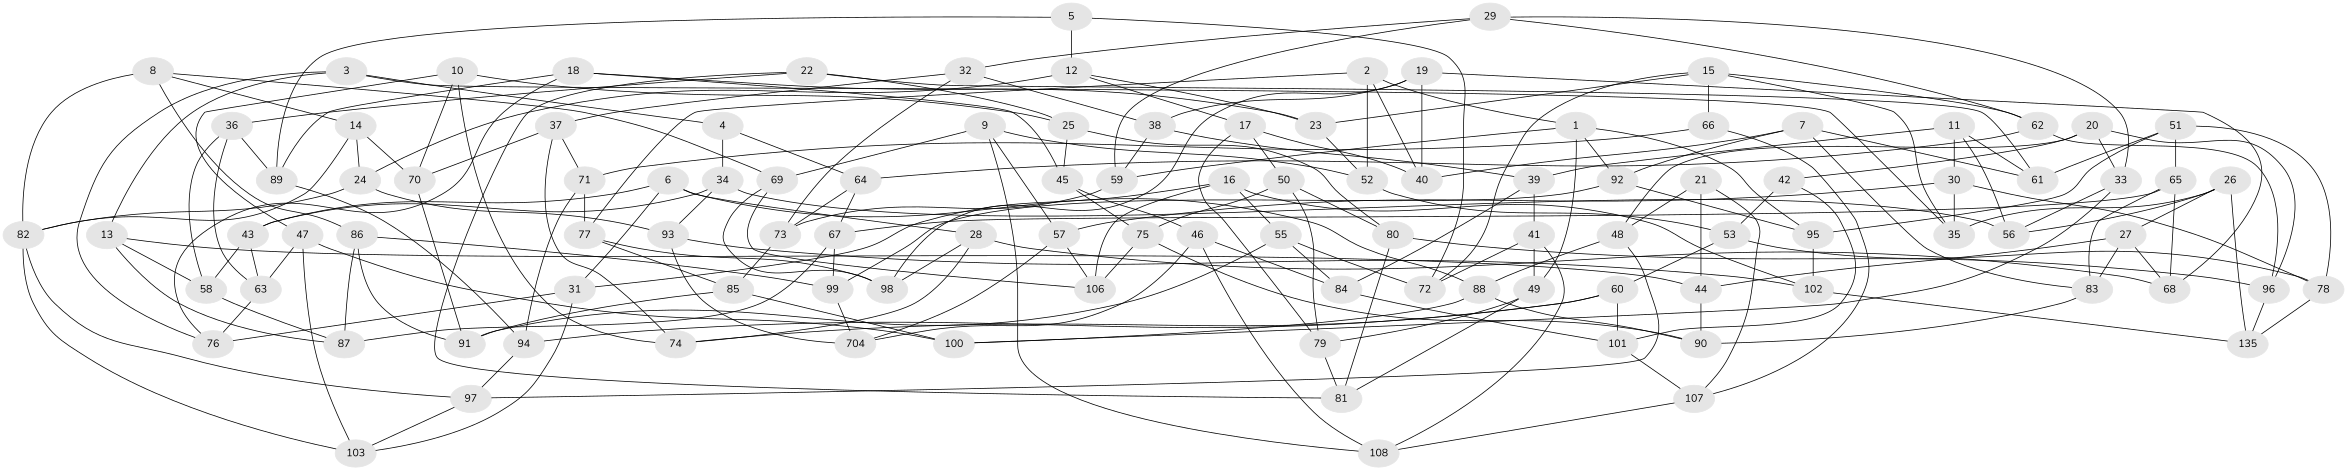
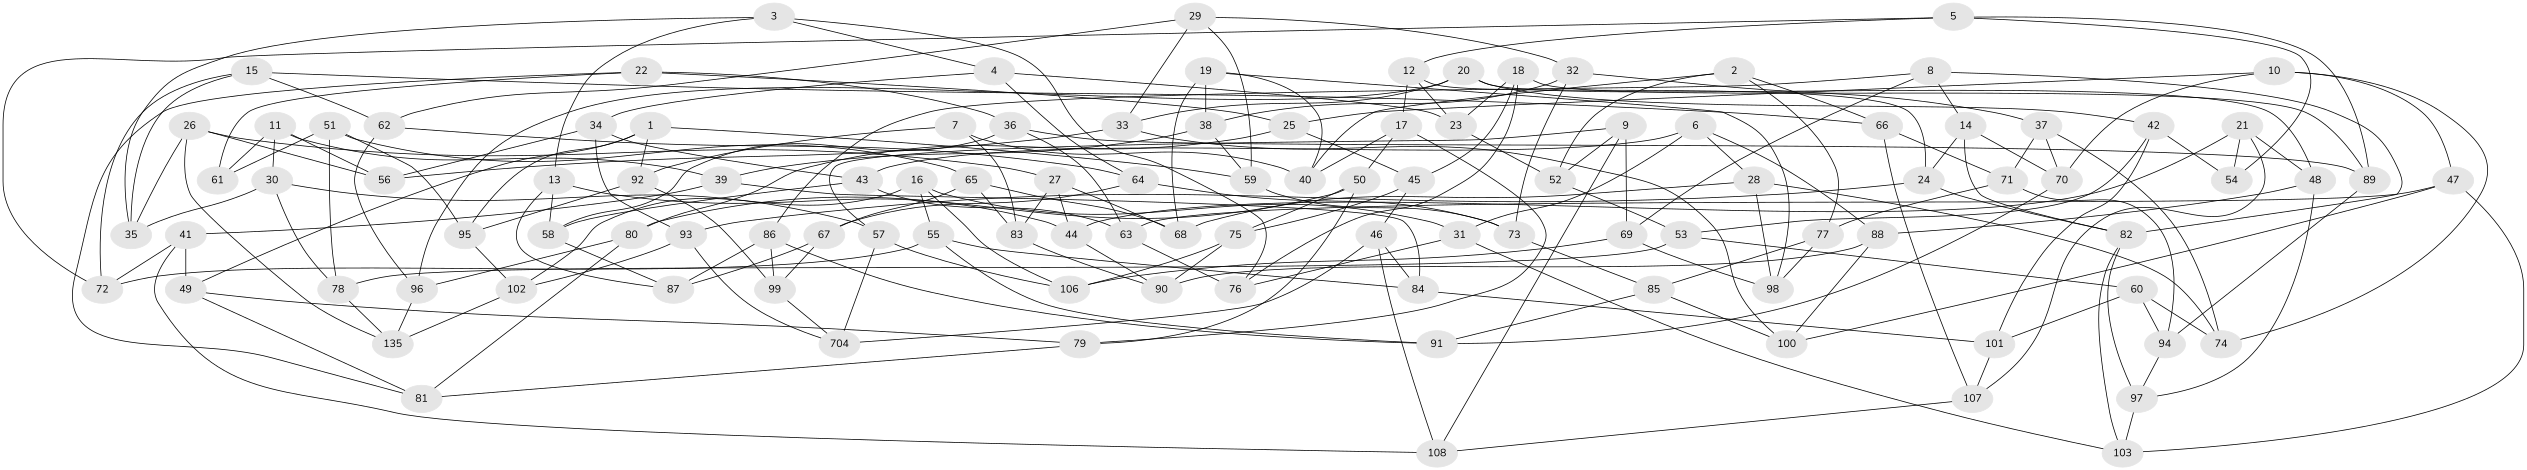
(1503, 100) -> (1218, 89)
(1481, 108) -> (1818, 100)
(1920, 153) -> none
none -> (2232, 180)
